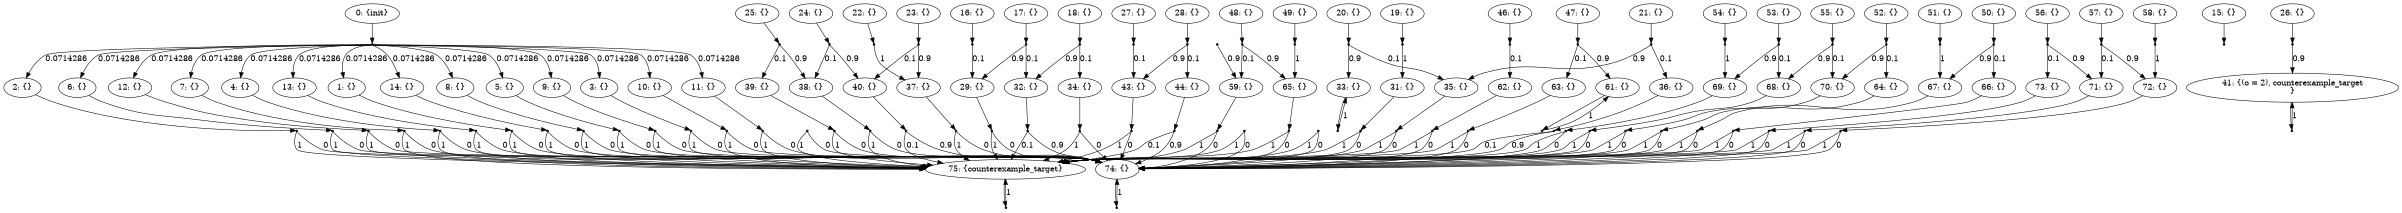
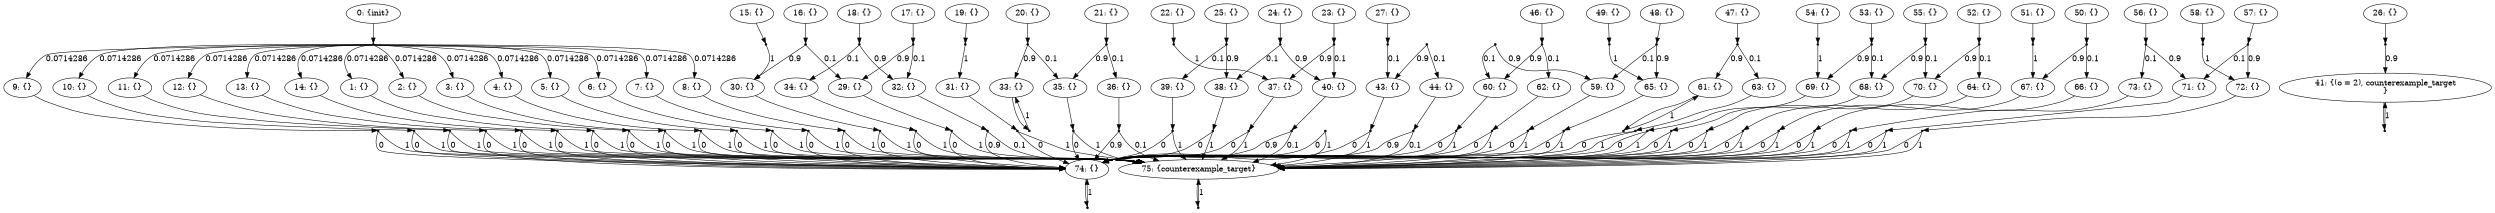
(1187, 14) -> none
none -> (743, 88)
none -> (1495, 88)
